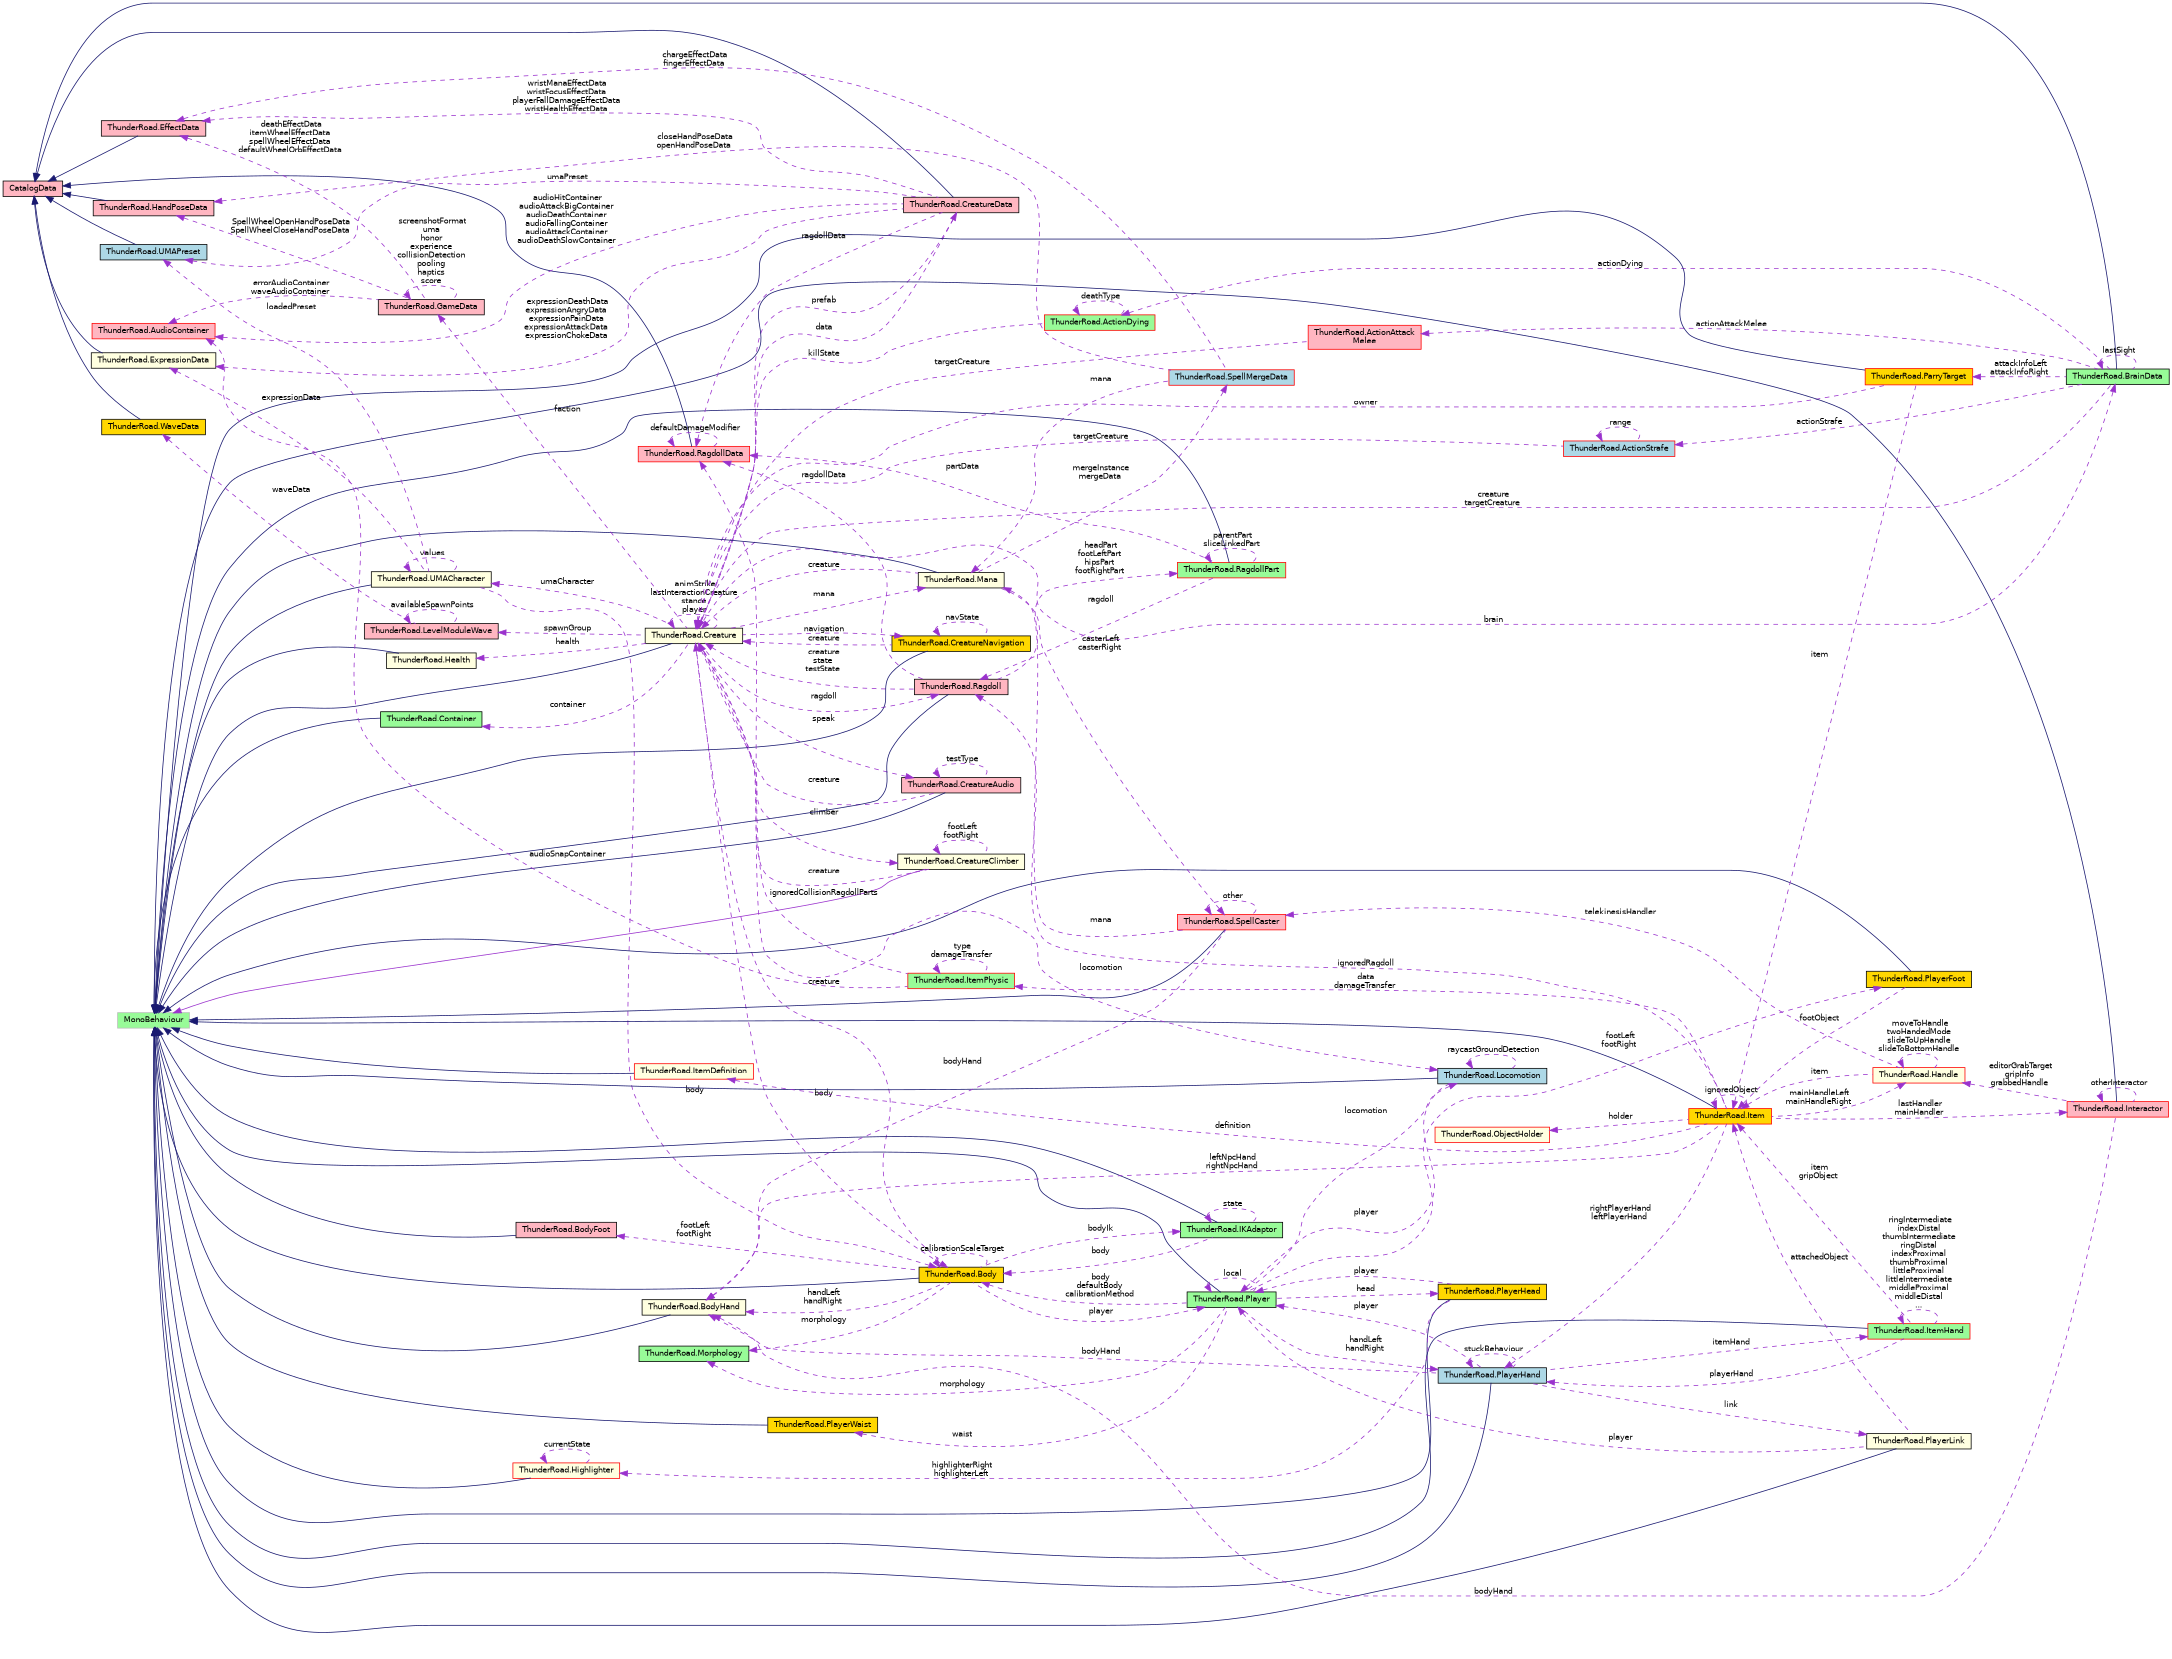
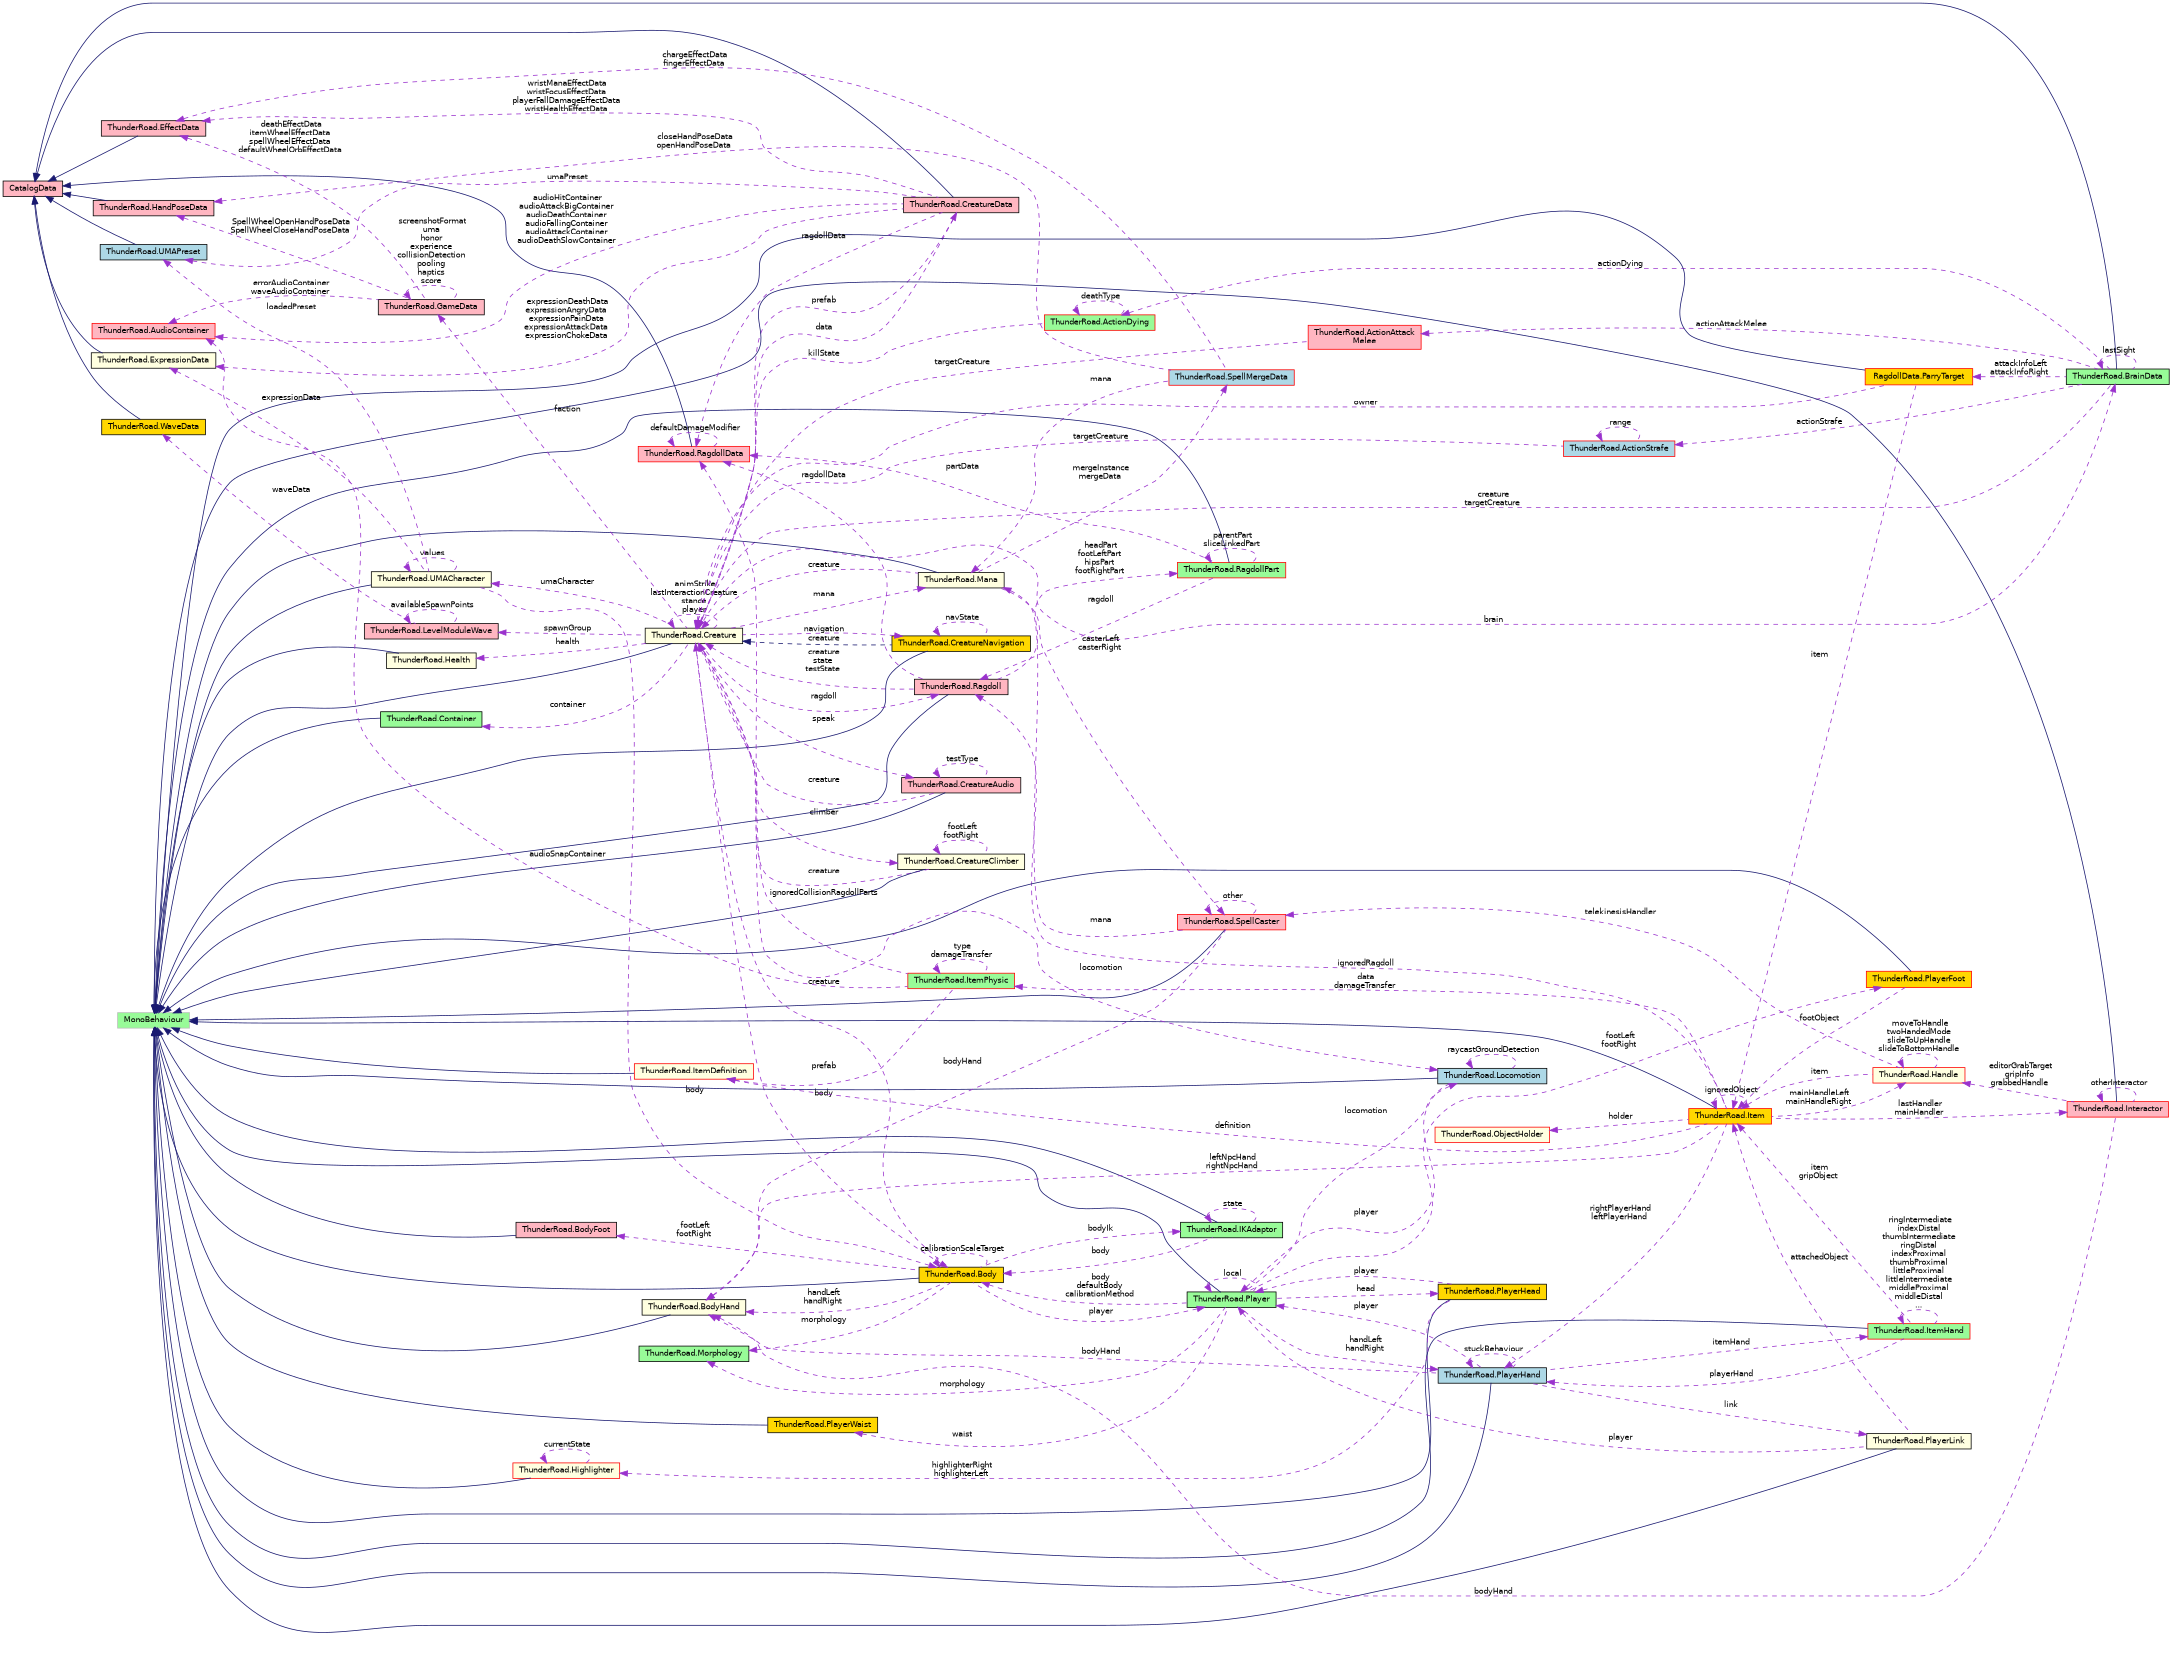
(1919, 377) -> (1919, 377)
(821, 645) -> (821, 645)
(517, 950) -> (517, 950)
(1919, 979) -> (1919, 979)
none -> (862, 1076)
